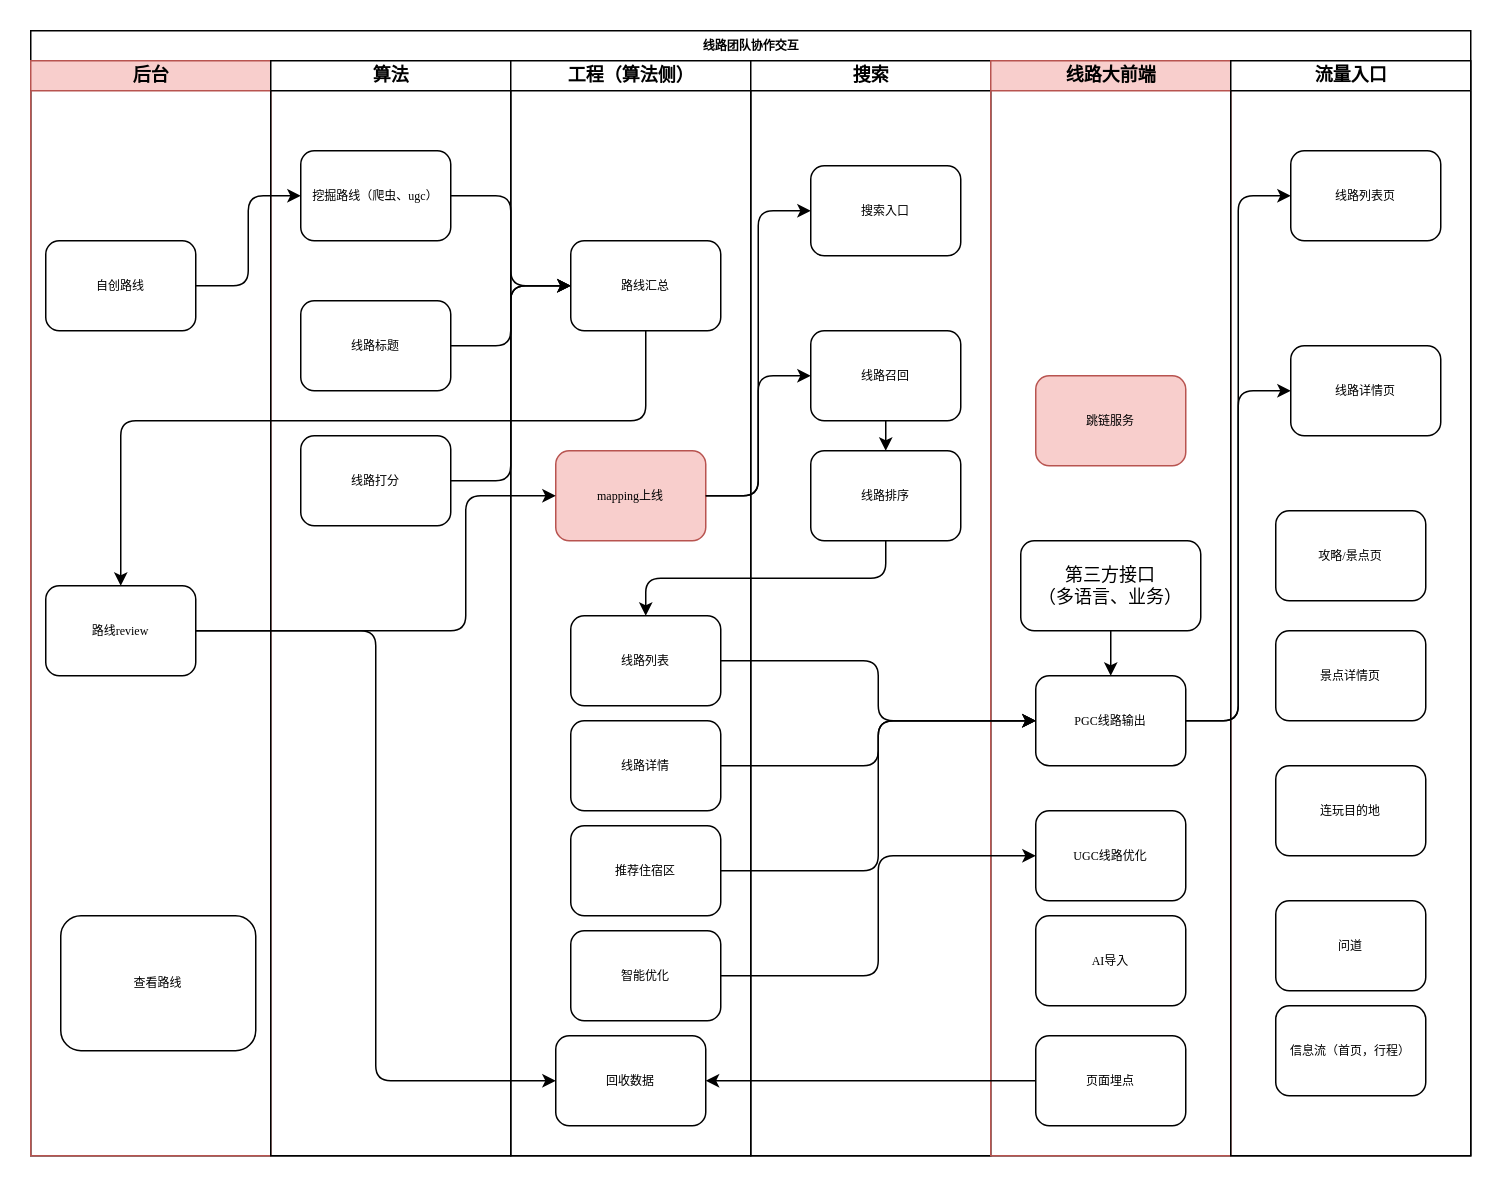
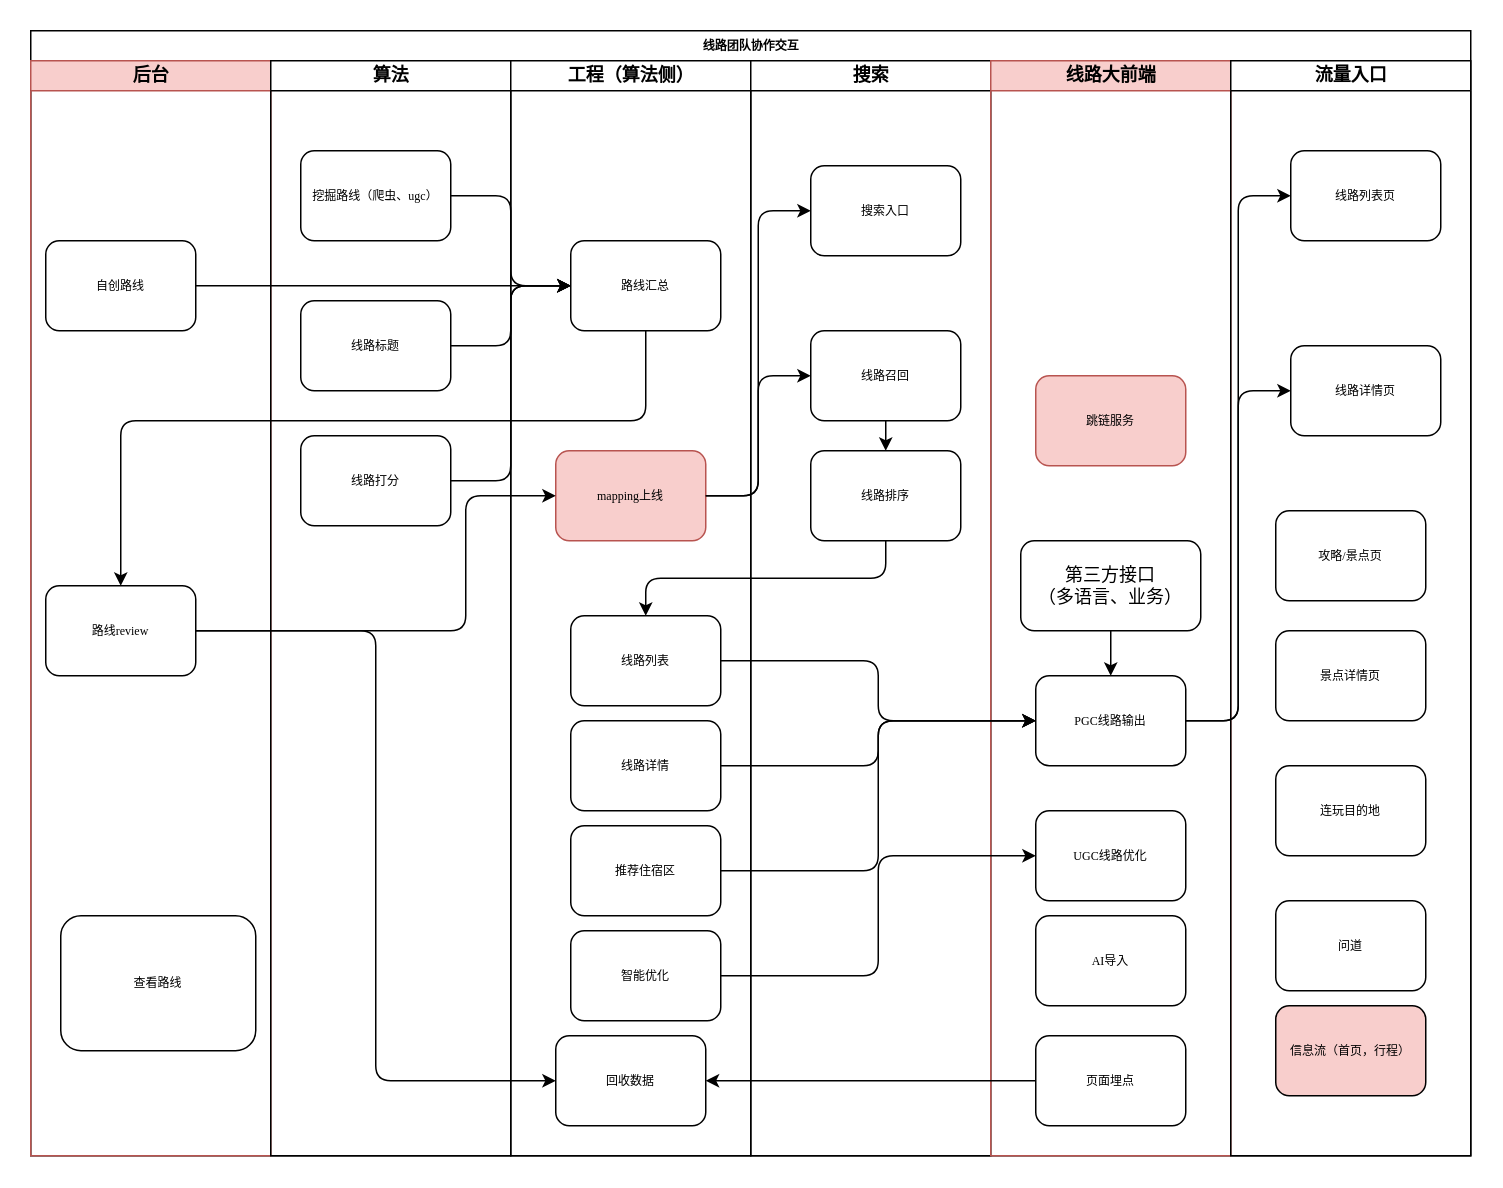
(248, 227) -> (376, 286)
(1351, 1051) -> (1351, 1051)
